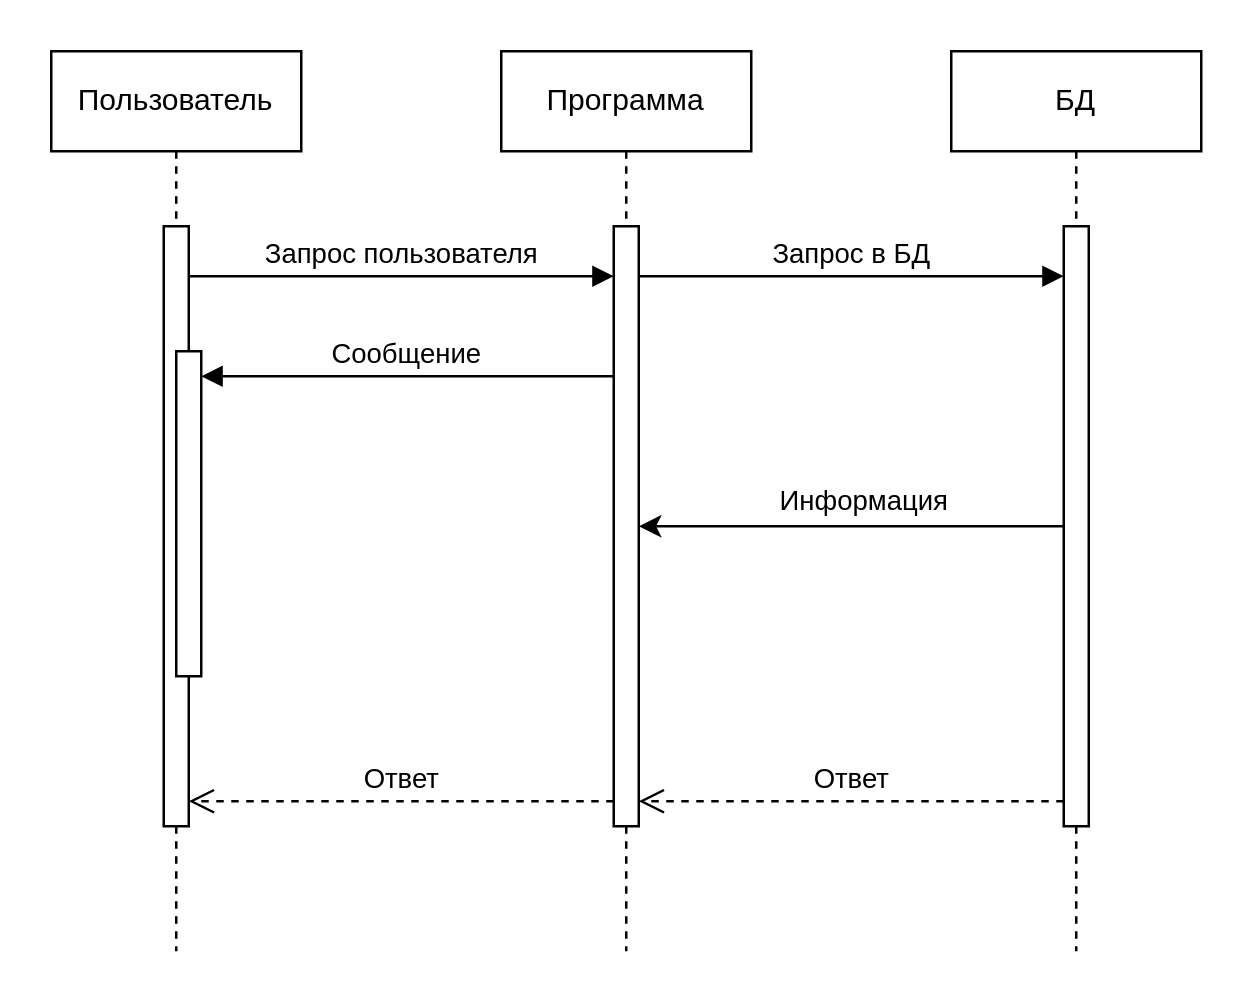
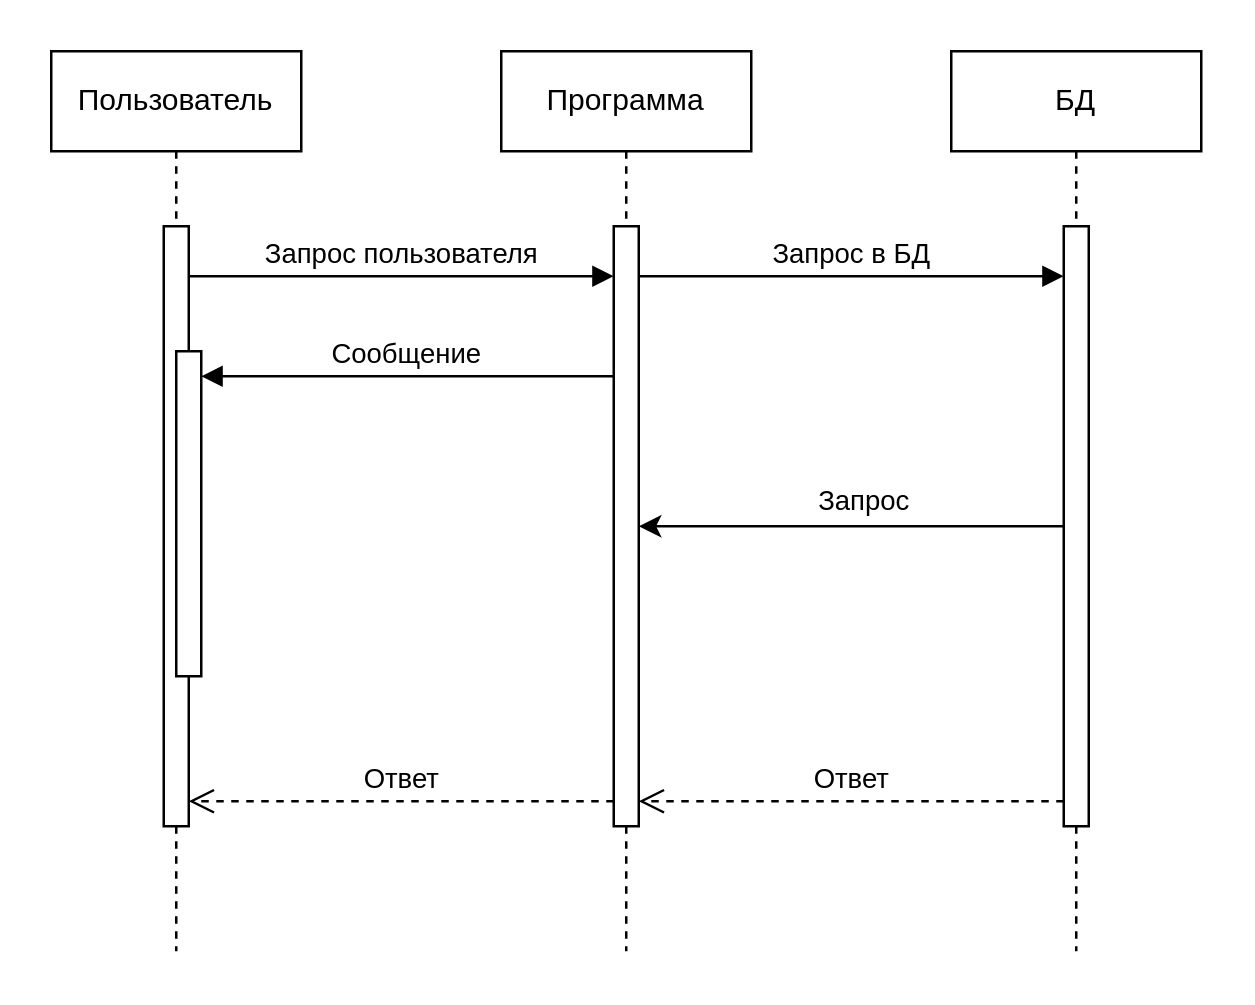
(865, 501) -> (865, 501)
